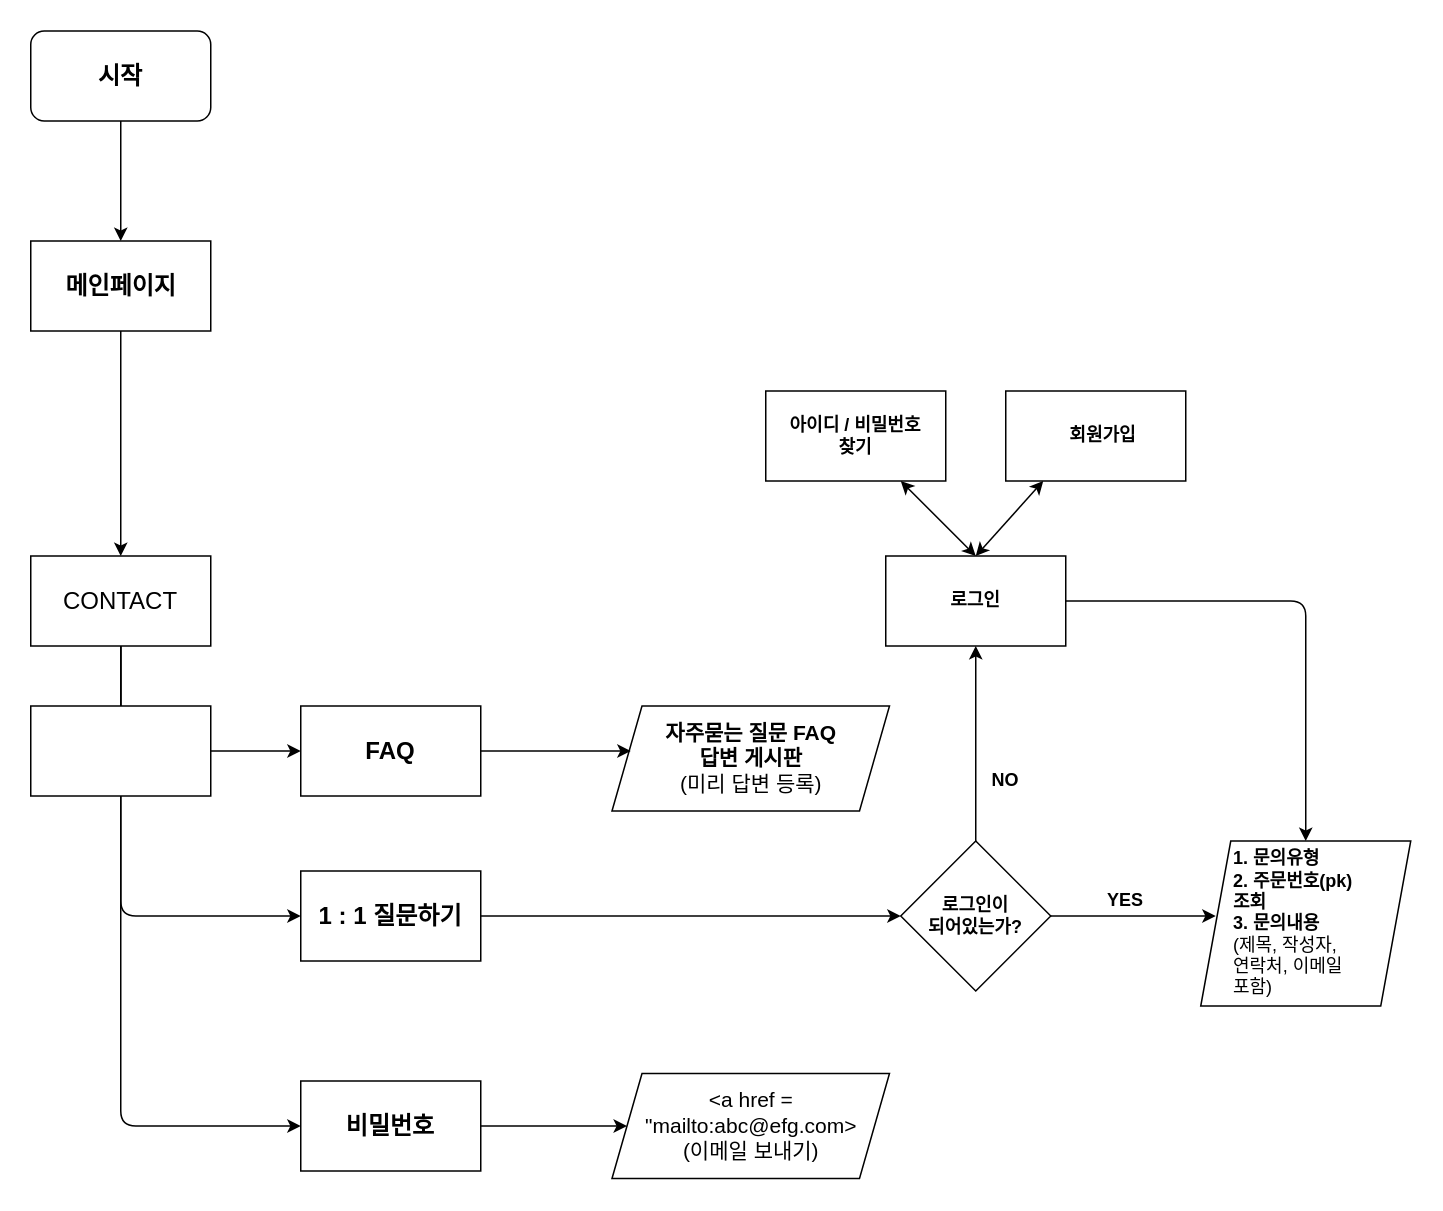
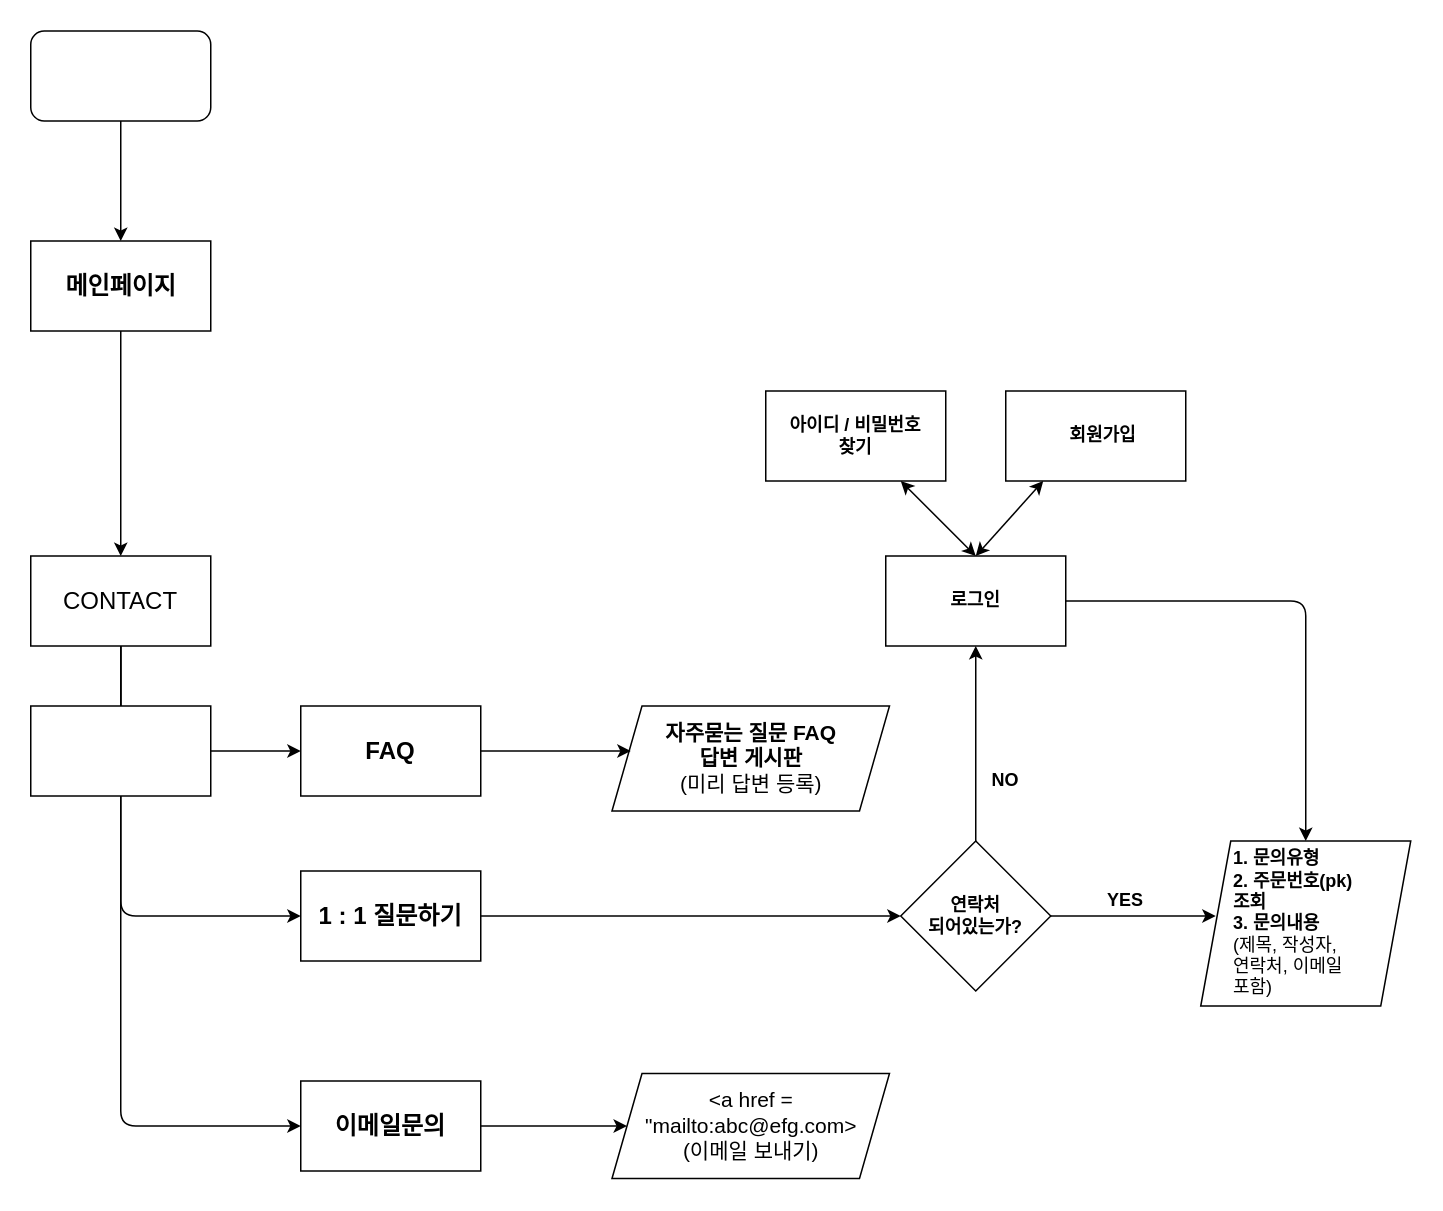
(121, 76) -> none
(976, 916) -> (976, 916)
(391, 1126) -> (391, 1126)
